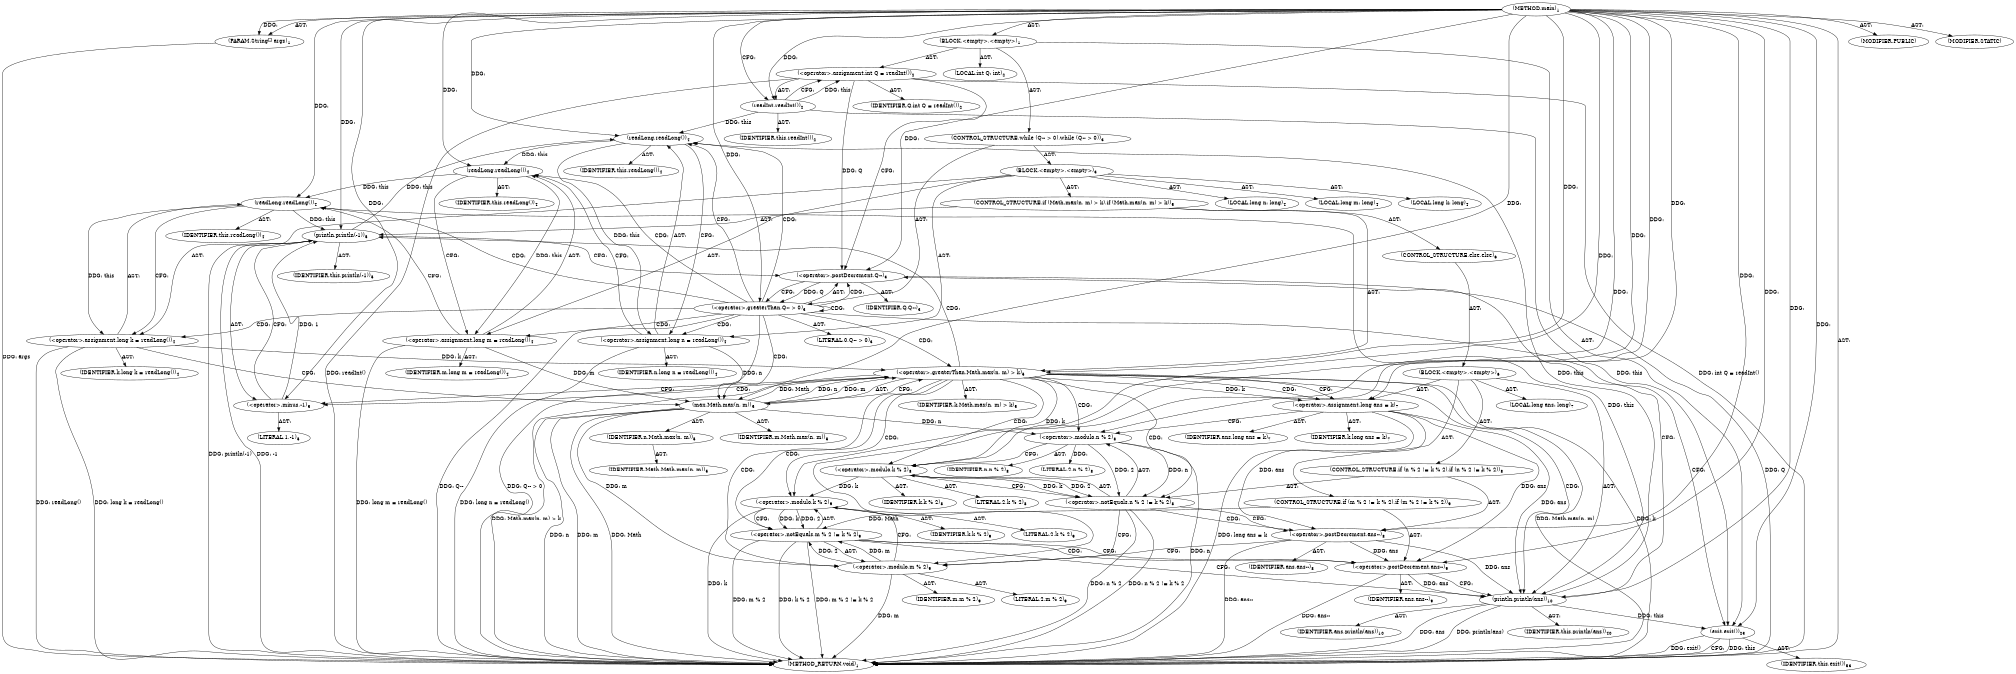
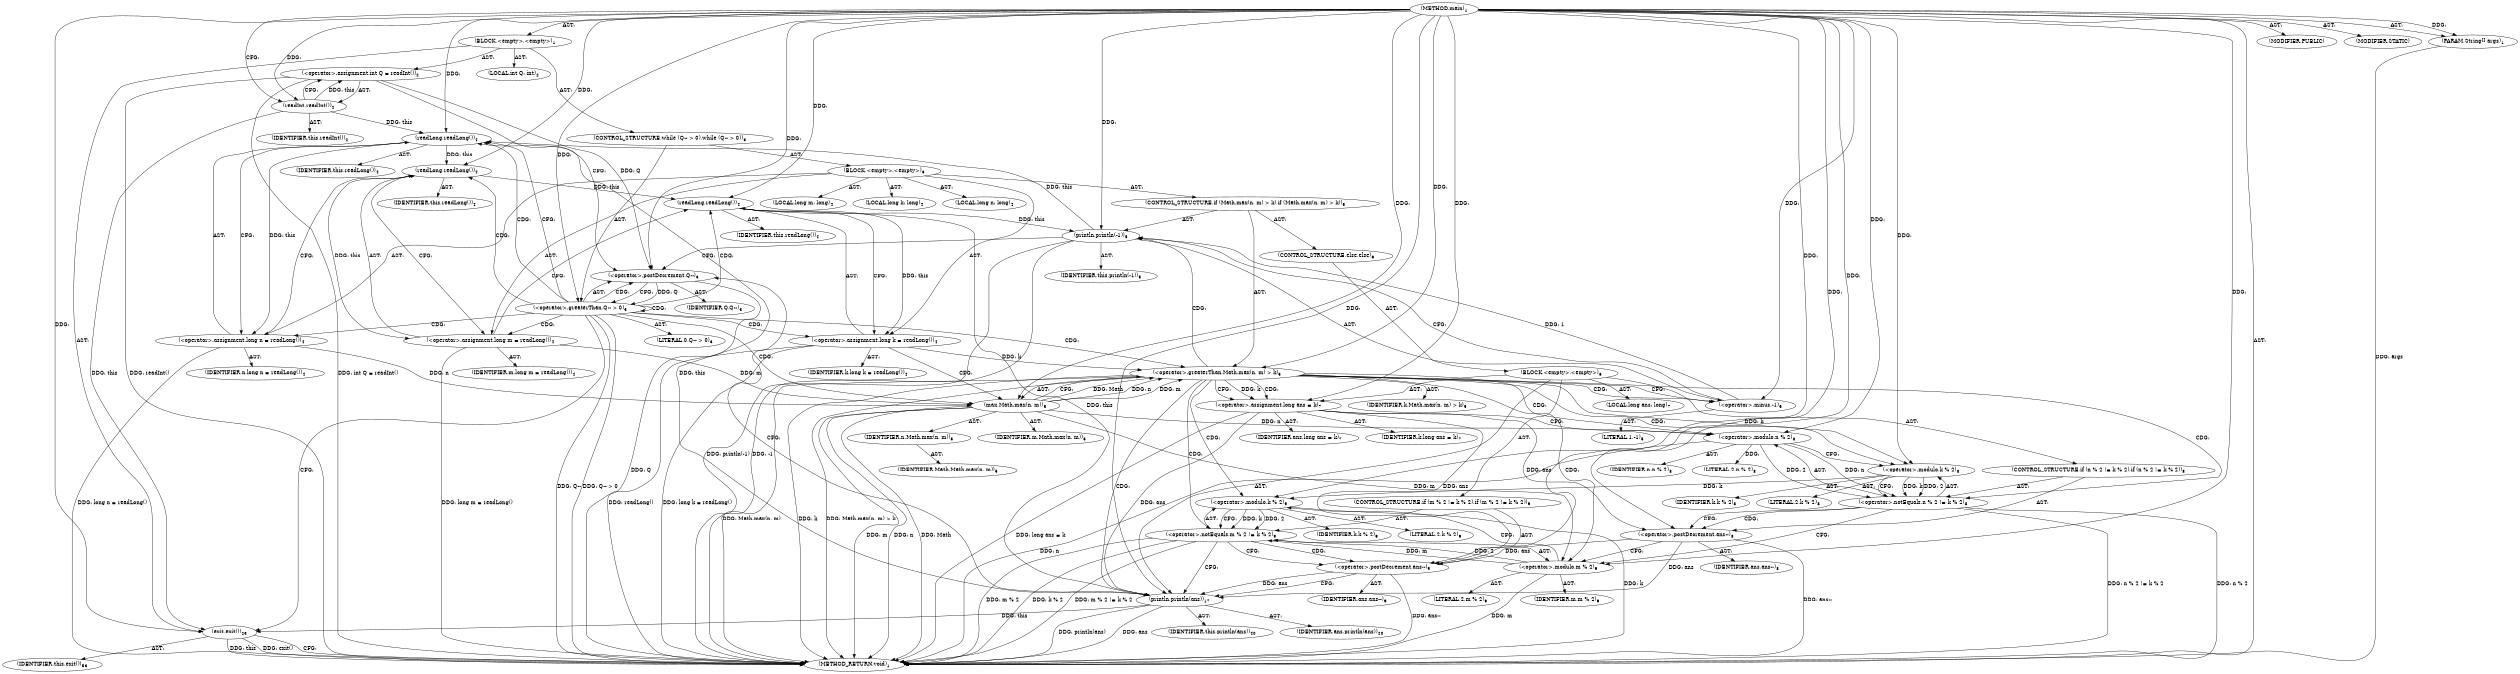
(916, 106) -> none
(884, 519) -> (1403, 519)
(1550, 599) -> (1207, 599)
(1381, 632) -> (1381, 632)
